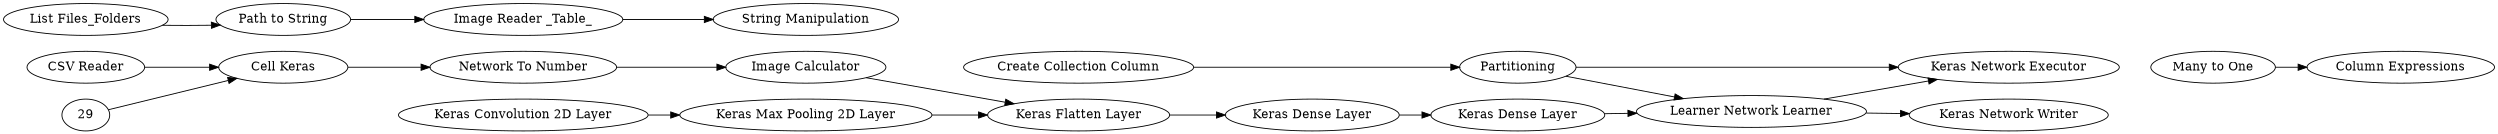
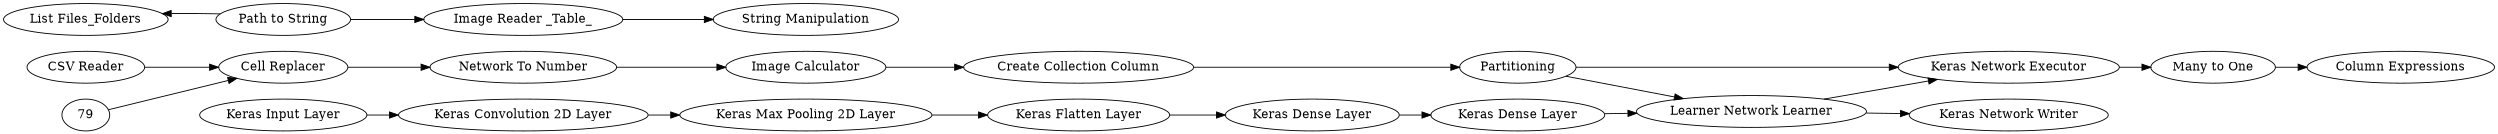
(187, 25) -> (196, 14)
(283, 67) -> (283, 67)
none -> (2131, 67)
(936, 90) -> (920, 67)
(86, 115) -> (86, 115)
none -> (283, 115)
